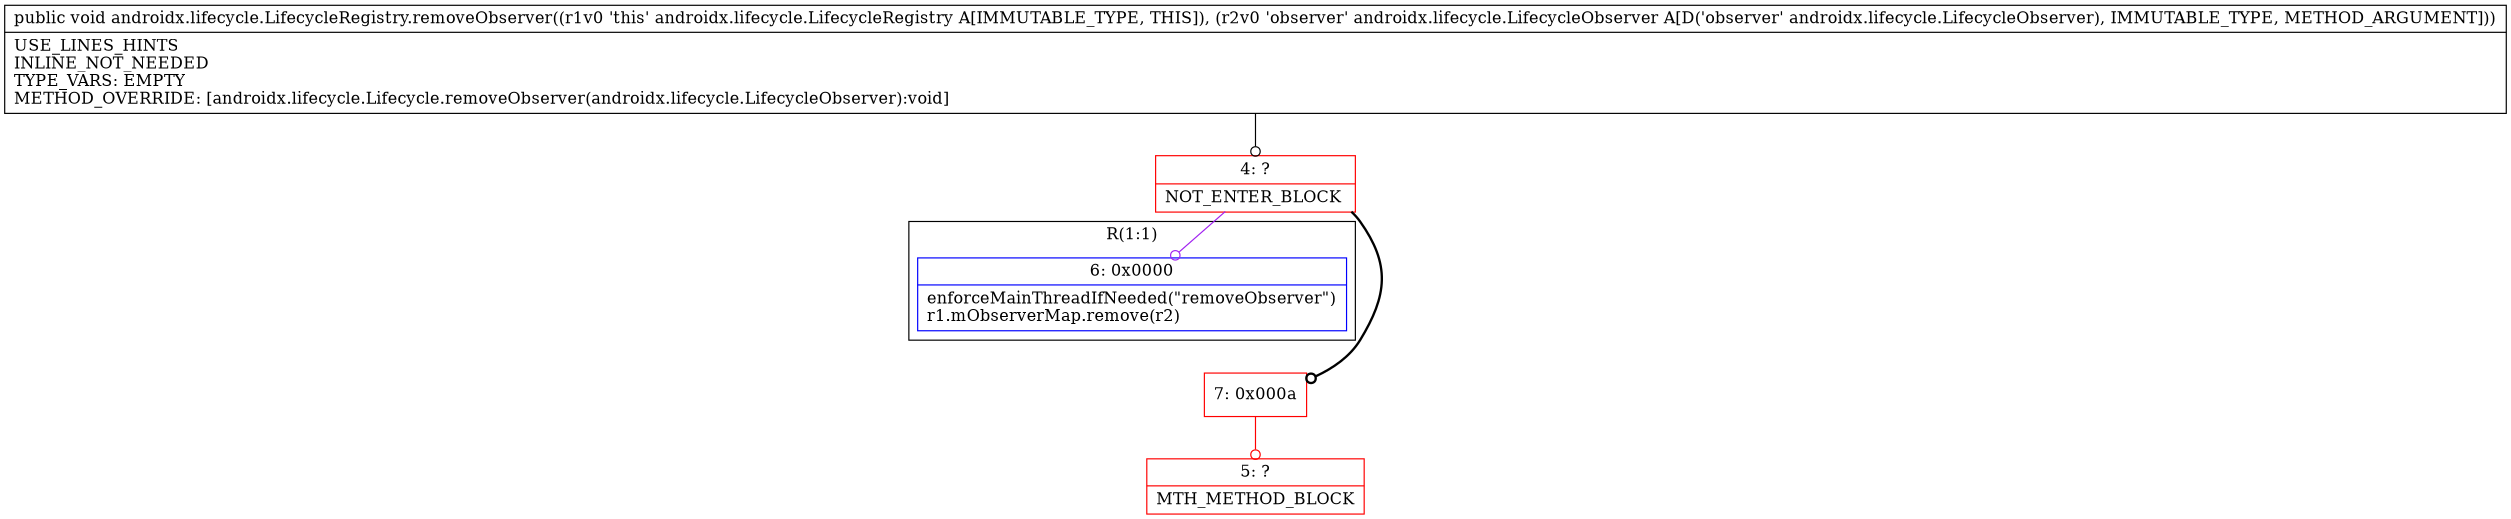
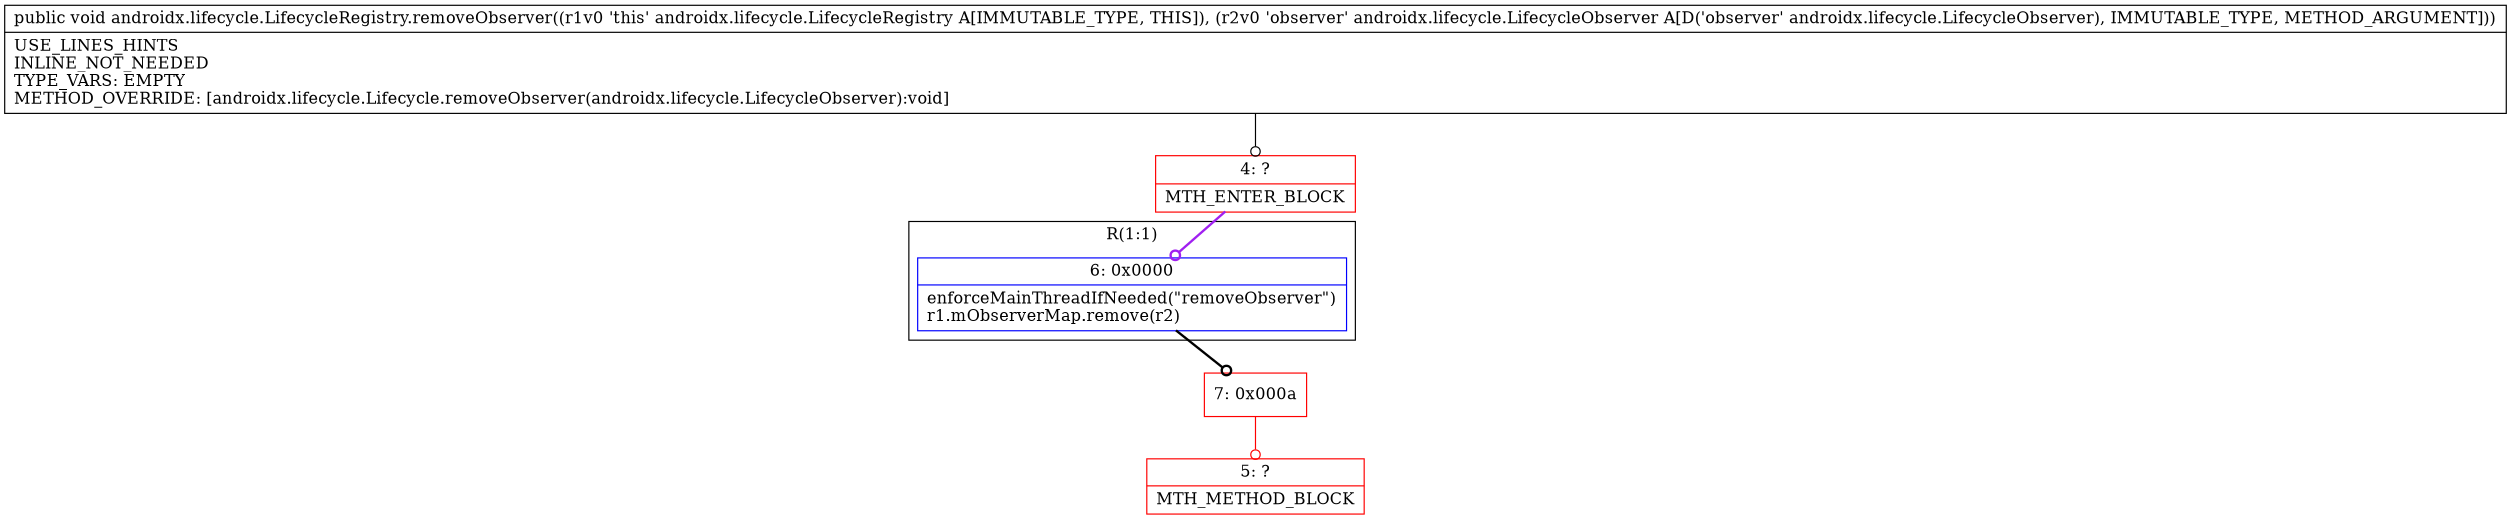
(1254, 197) -> (1255, 197)
(1202, 232) -> (1202, 232)
(1378, 303) -> (1199, 349)
